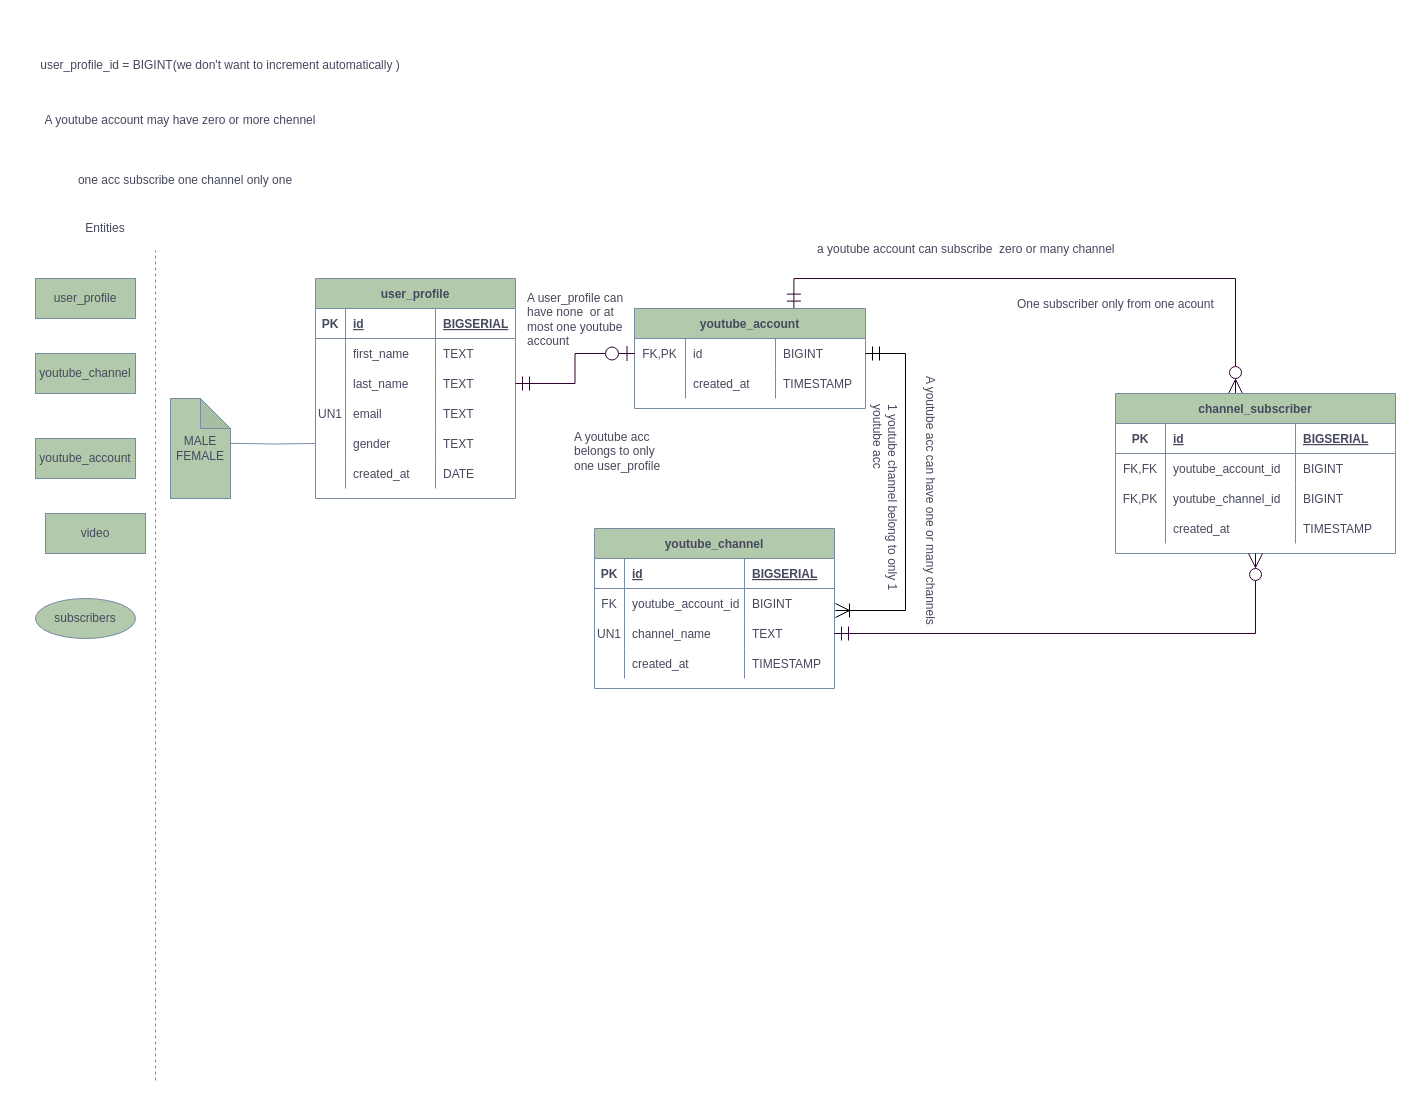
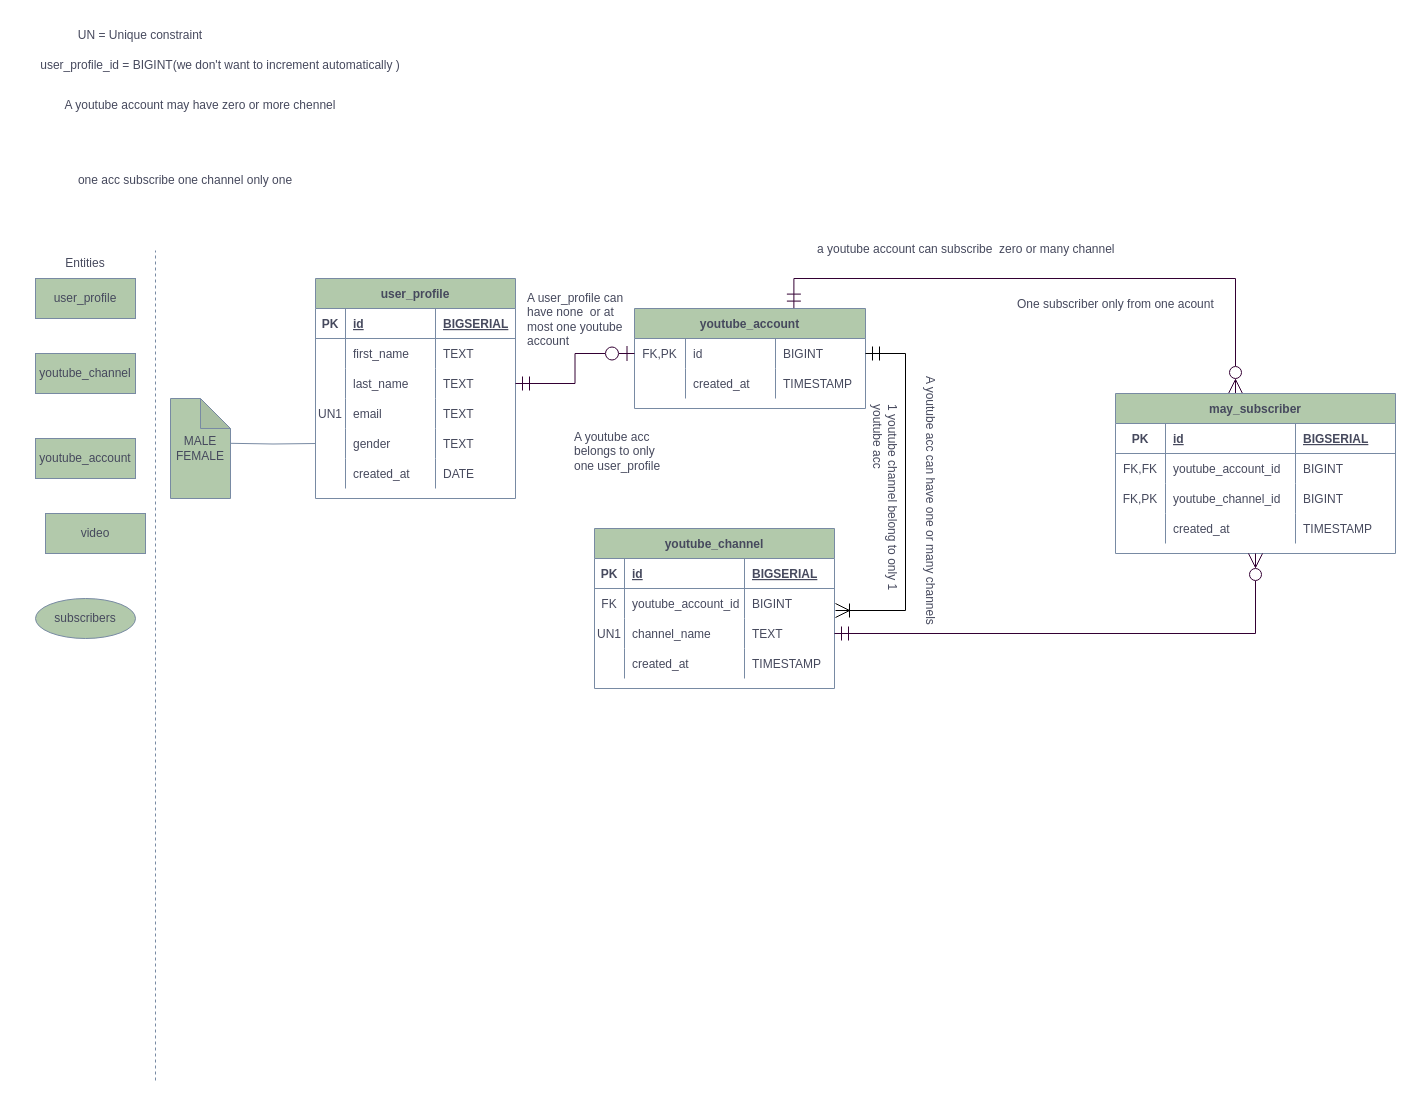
none -> (141, 36)
(181, 121) -> (201, 106)
(106, 229) -> (86, 264)
(1255, 409) -> (1255, 409)
